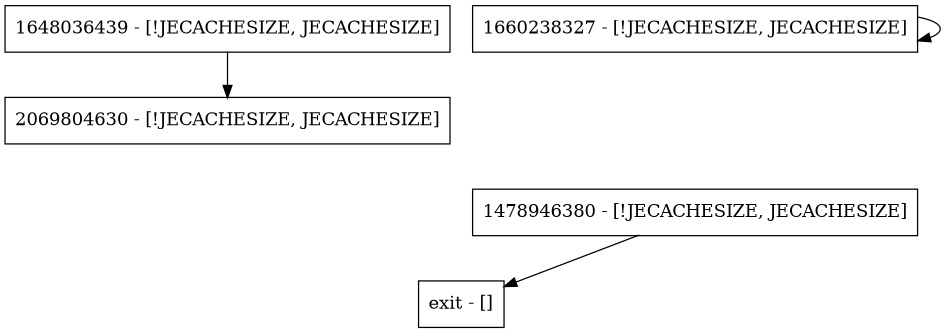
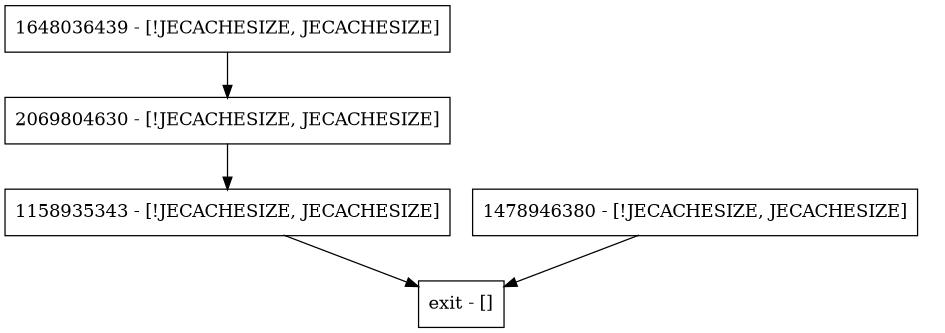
(695, 29) -> none
none -> (228, 212)
